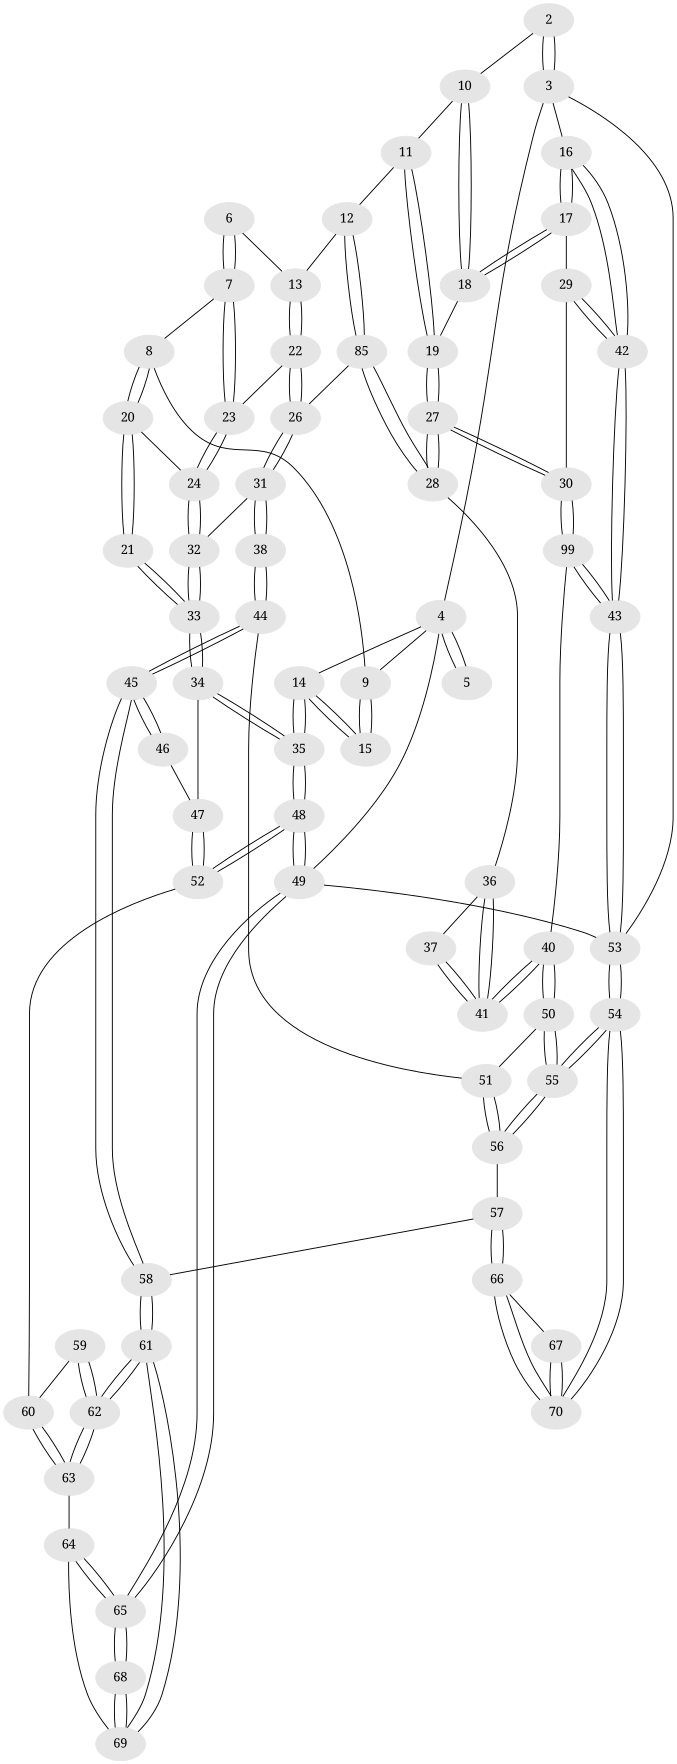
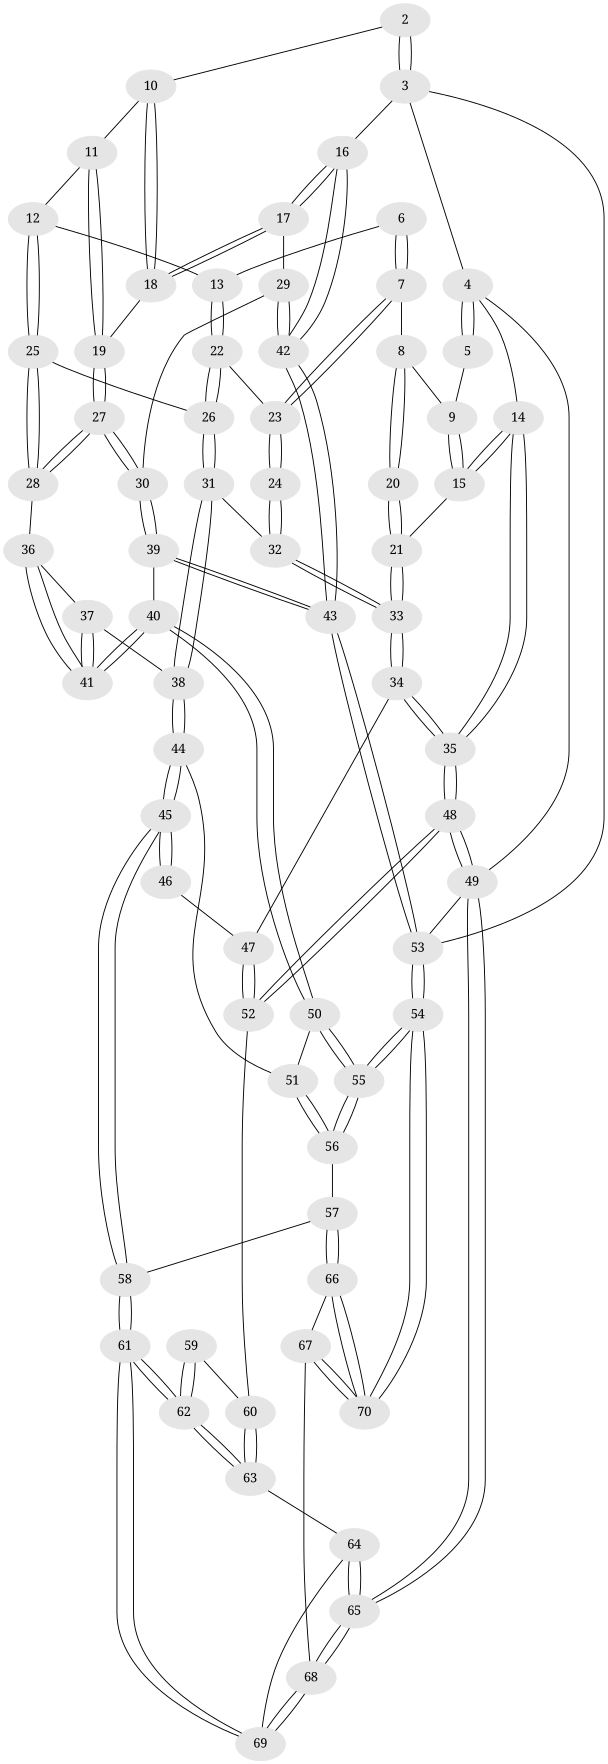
(362, 352) -> (33, 352)
(161, 451) -> none
none -> (428, 518)
(568, 551) -> (154, 551)
(403, 650) -> (460, 385)
none -> (135, 651)
none -> (304, 1505)
